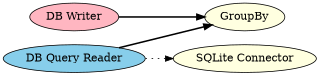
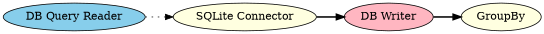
none -> (326, 17)
(162, 37) -> none
